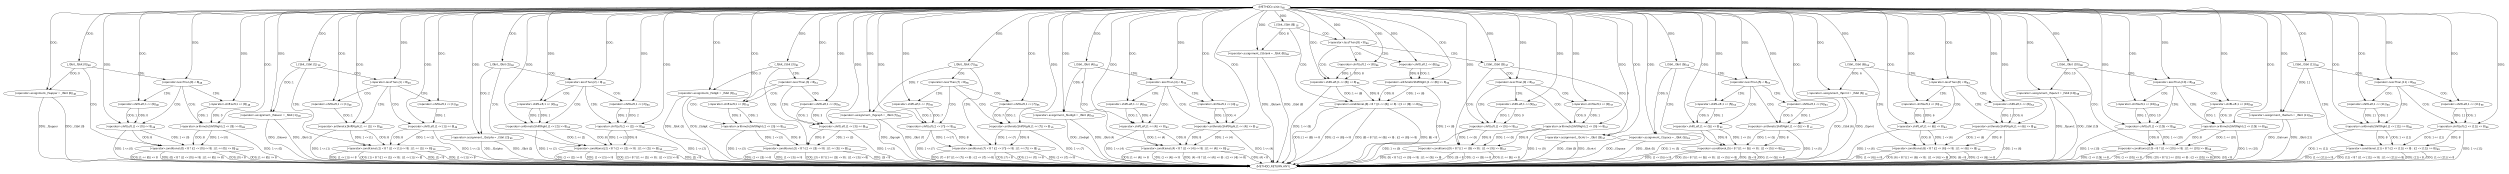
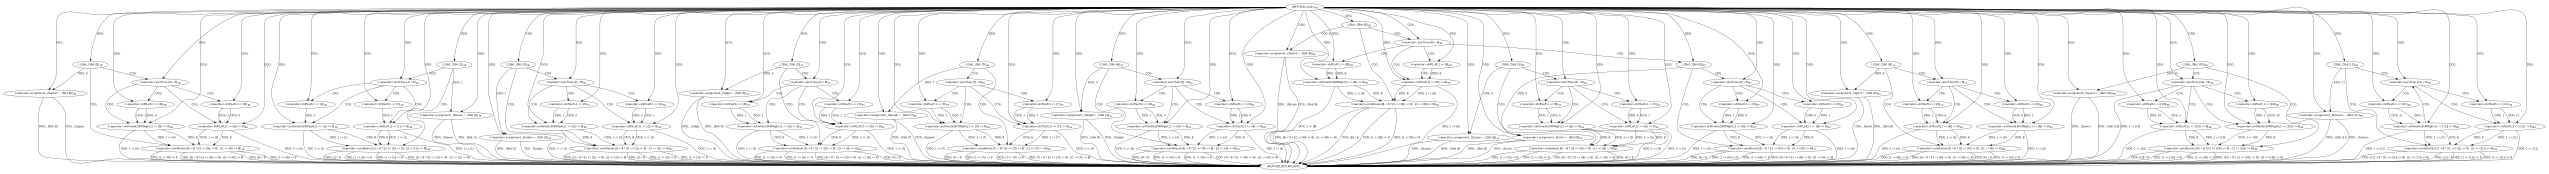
(2401, 106) -> (2422, 104)
(1781, 166) -> (1769, 164)
